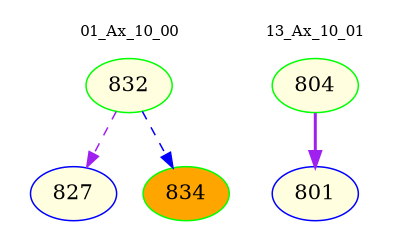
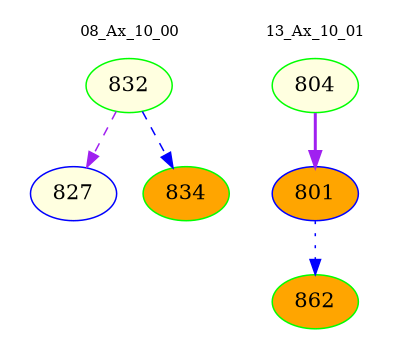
(130, 32) -> (130, 32)
(315, 194) -> (315, 194)
none -> (315, 302)
